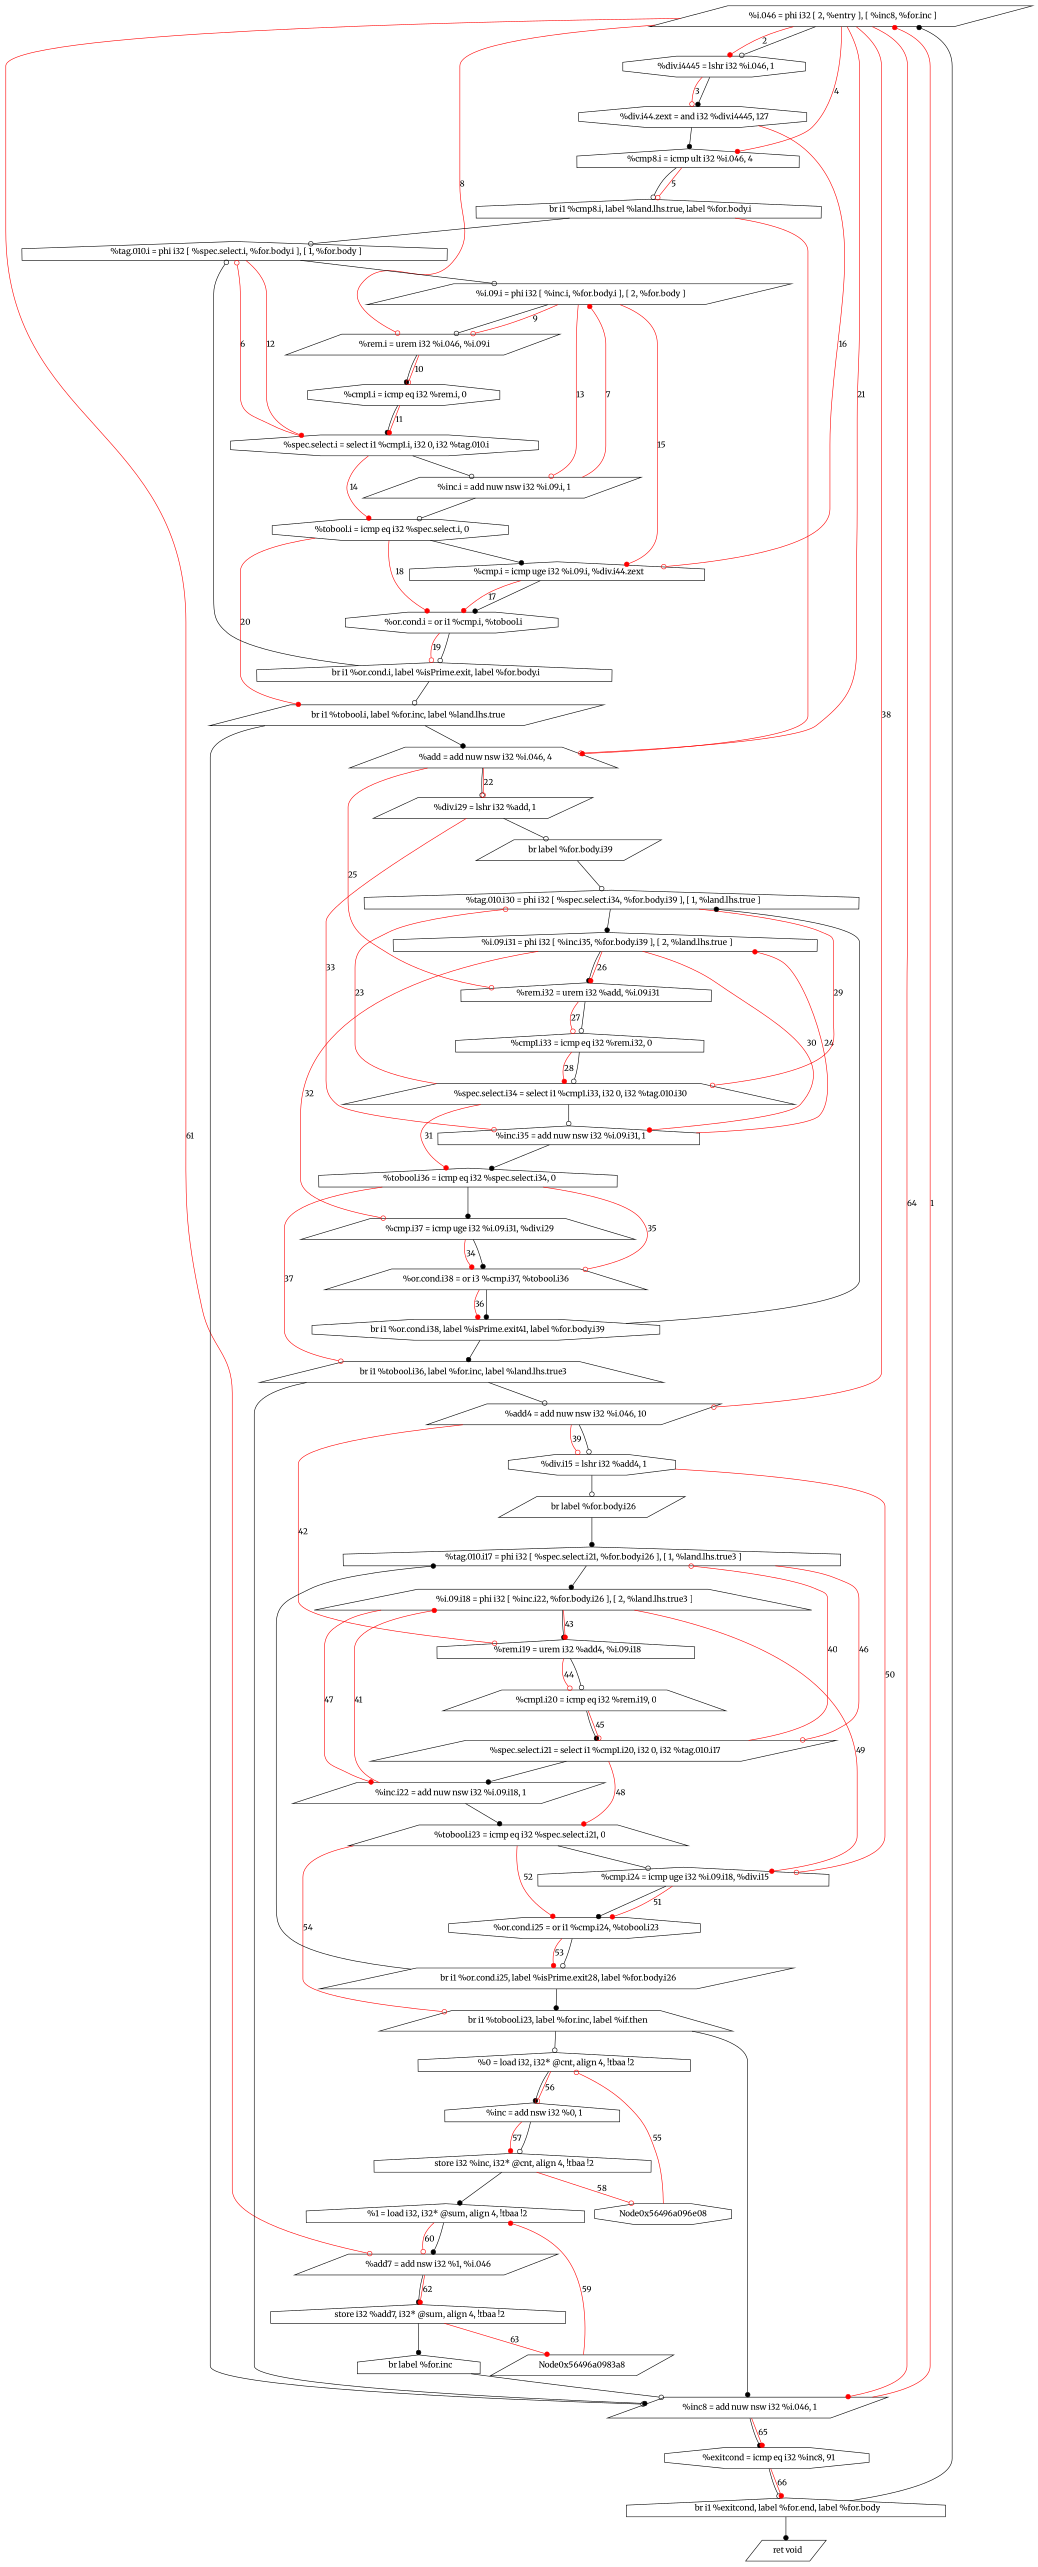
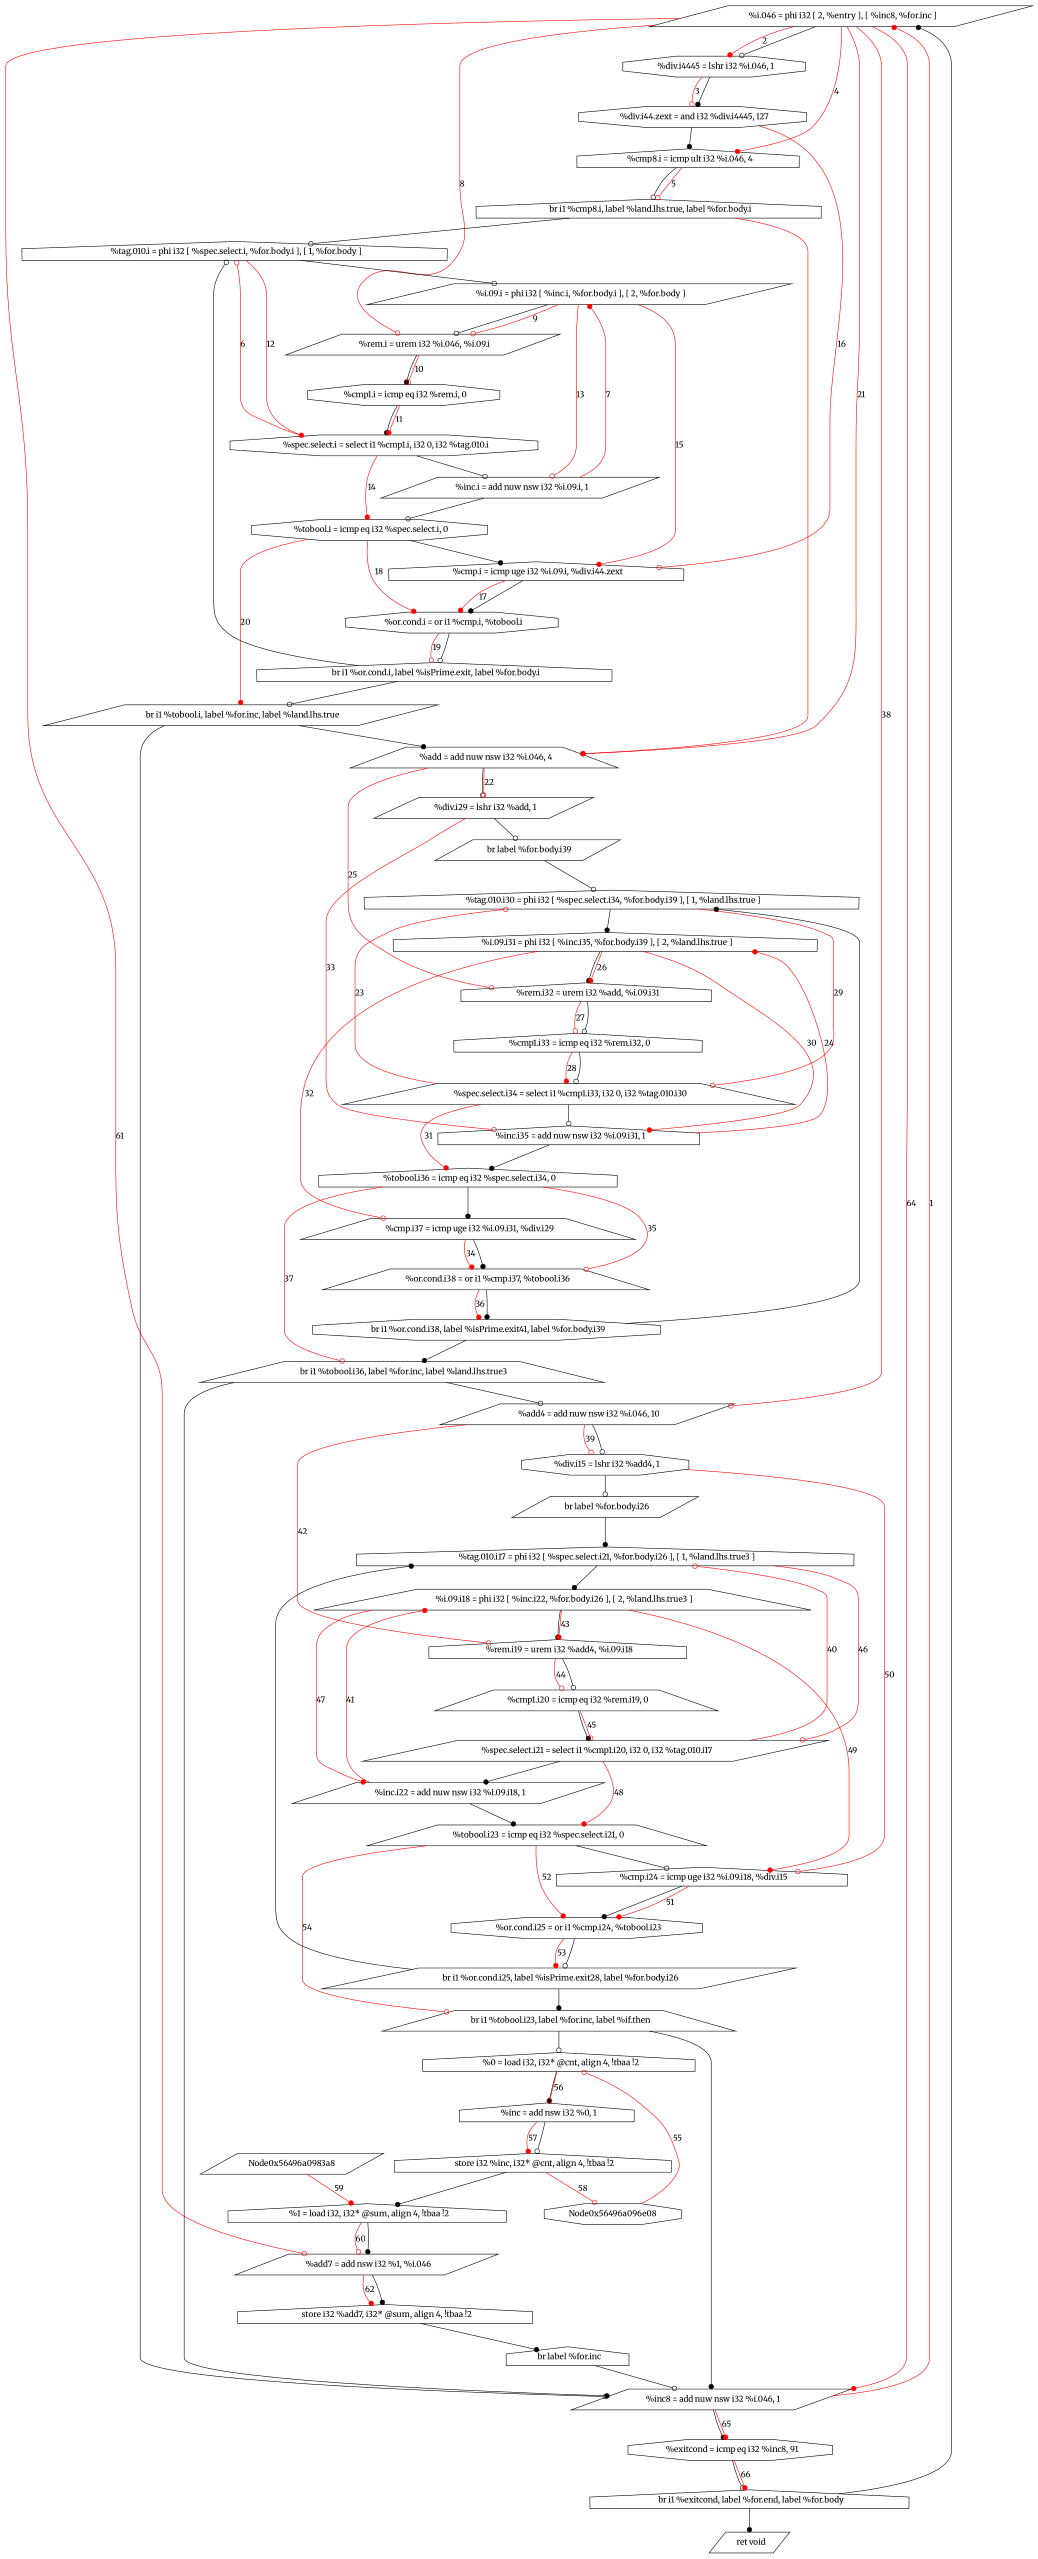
(486, 1279) -> (486, 1279)
(494, 2338) -> none
